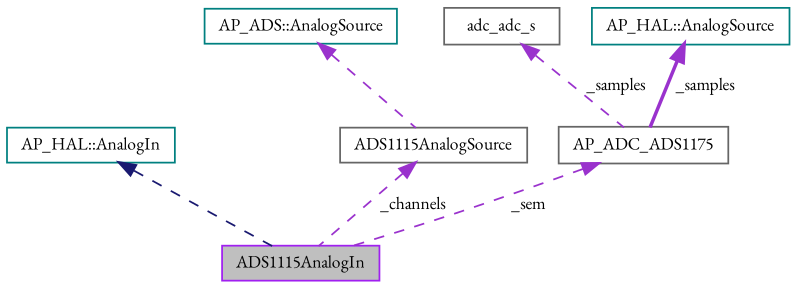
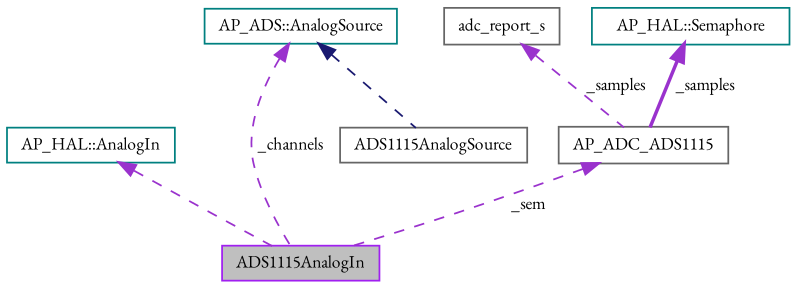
(502, 26) -> (502, 26)
(691, 26) -> (691, 26)
(374, 91) -> (374, 91)
(643, 145) -> (643, 145)
(203, 209) -> (203, 209)
(361, 210) -> (252, 154)
